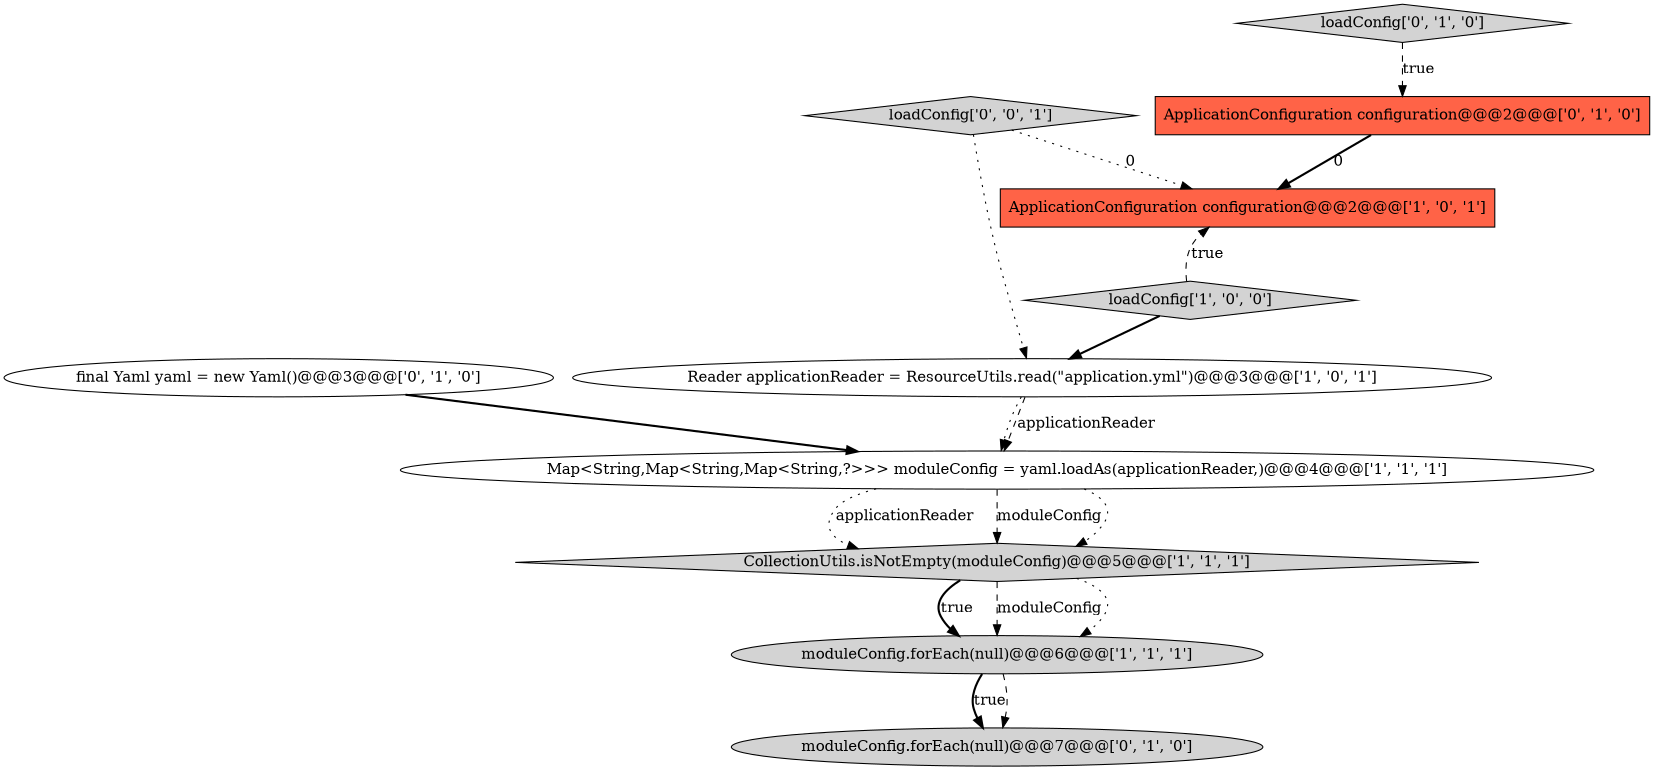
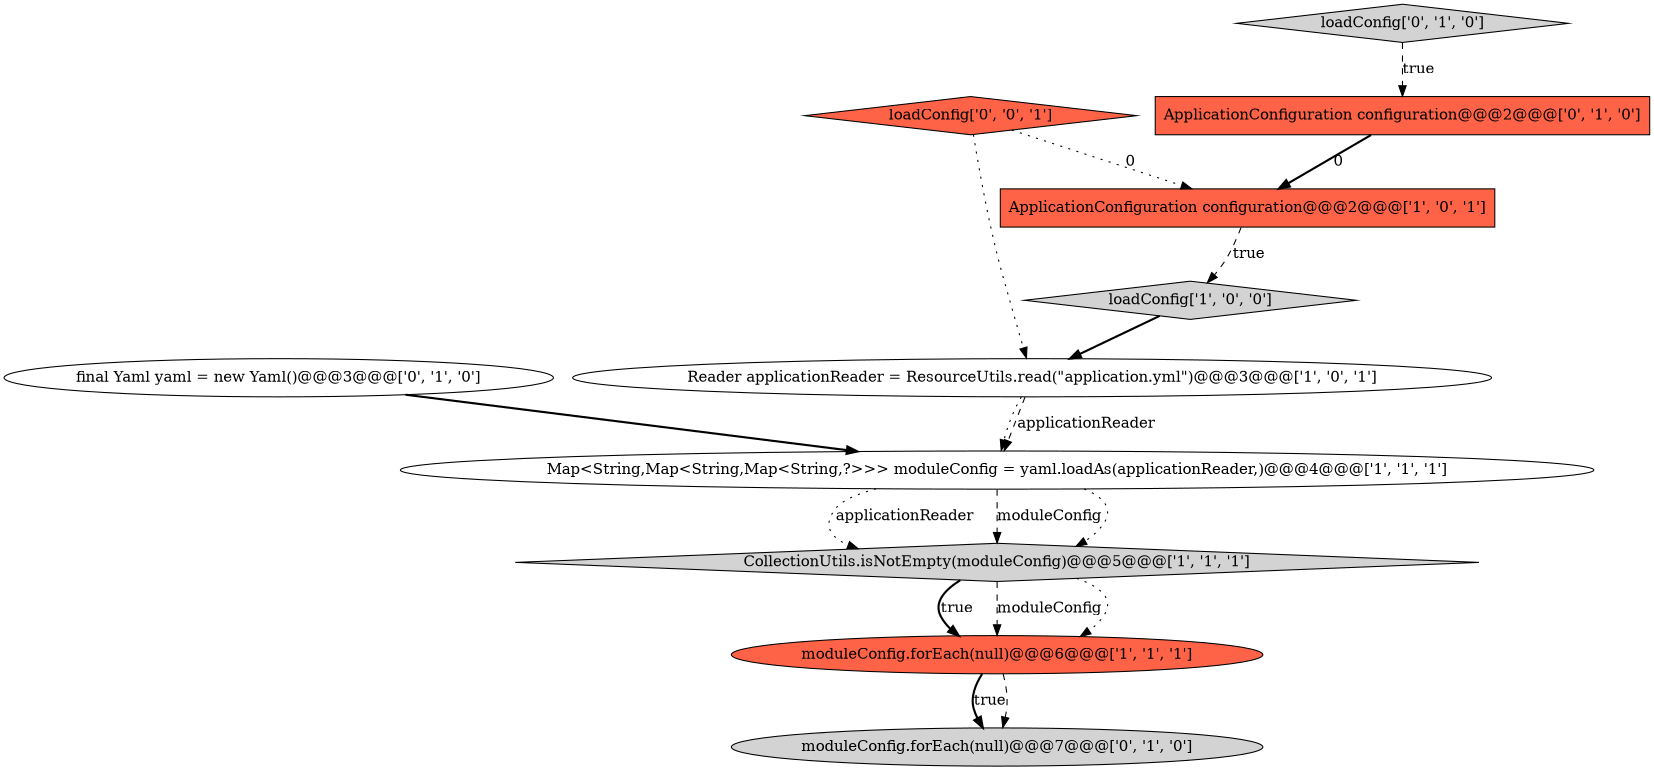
(971, 116) -> (971, 116)
(1188, 256) -> (1230, 252)
(997, 655) -> (997, 655)
